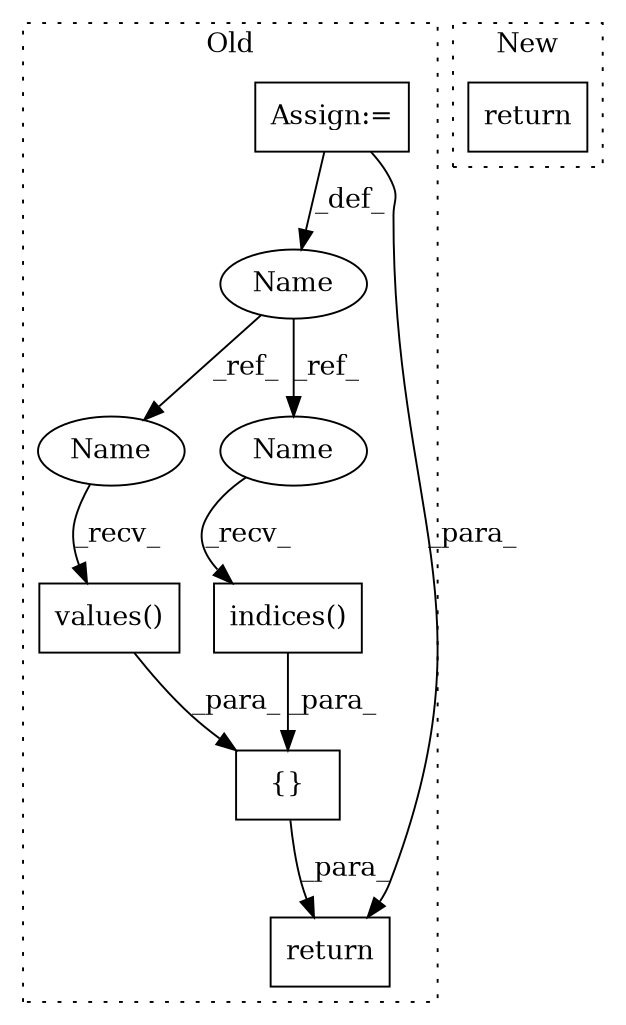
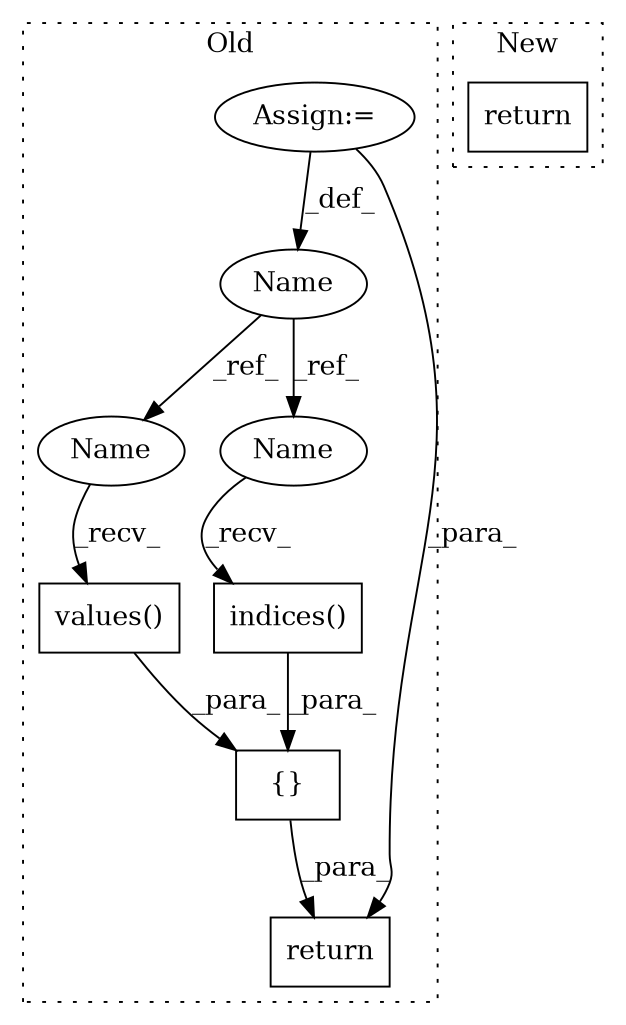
(332, 117) -> (315, 117)
